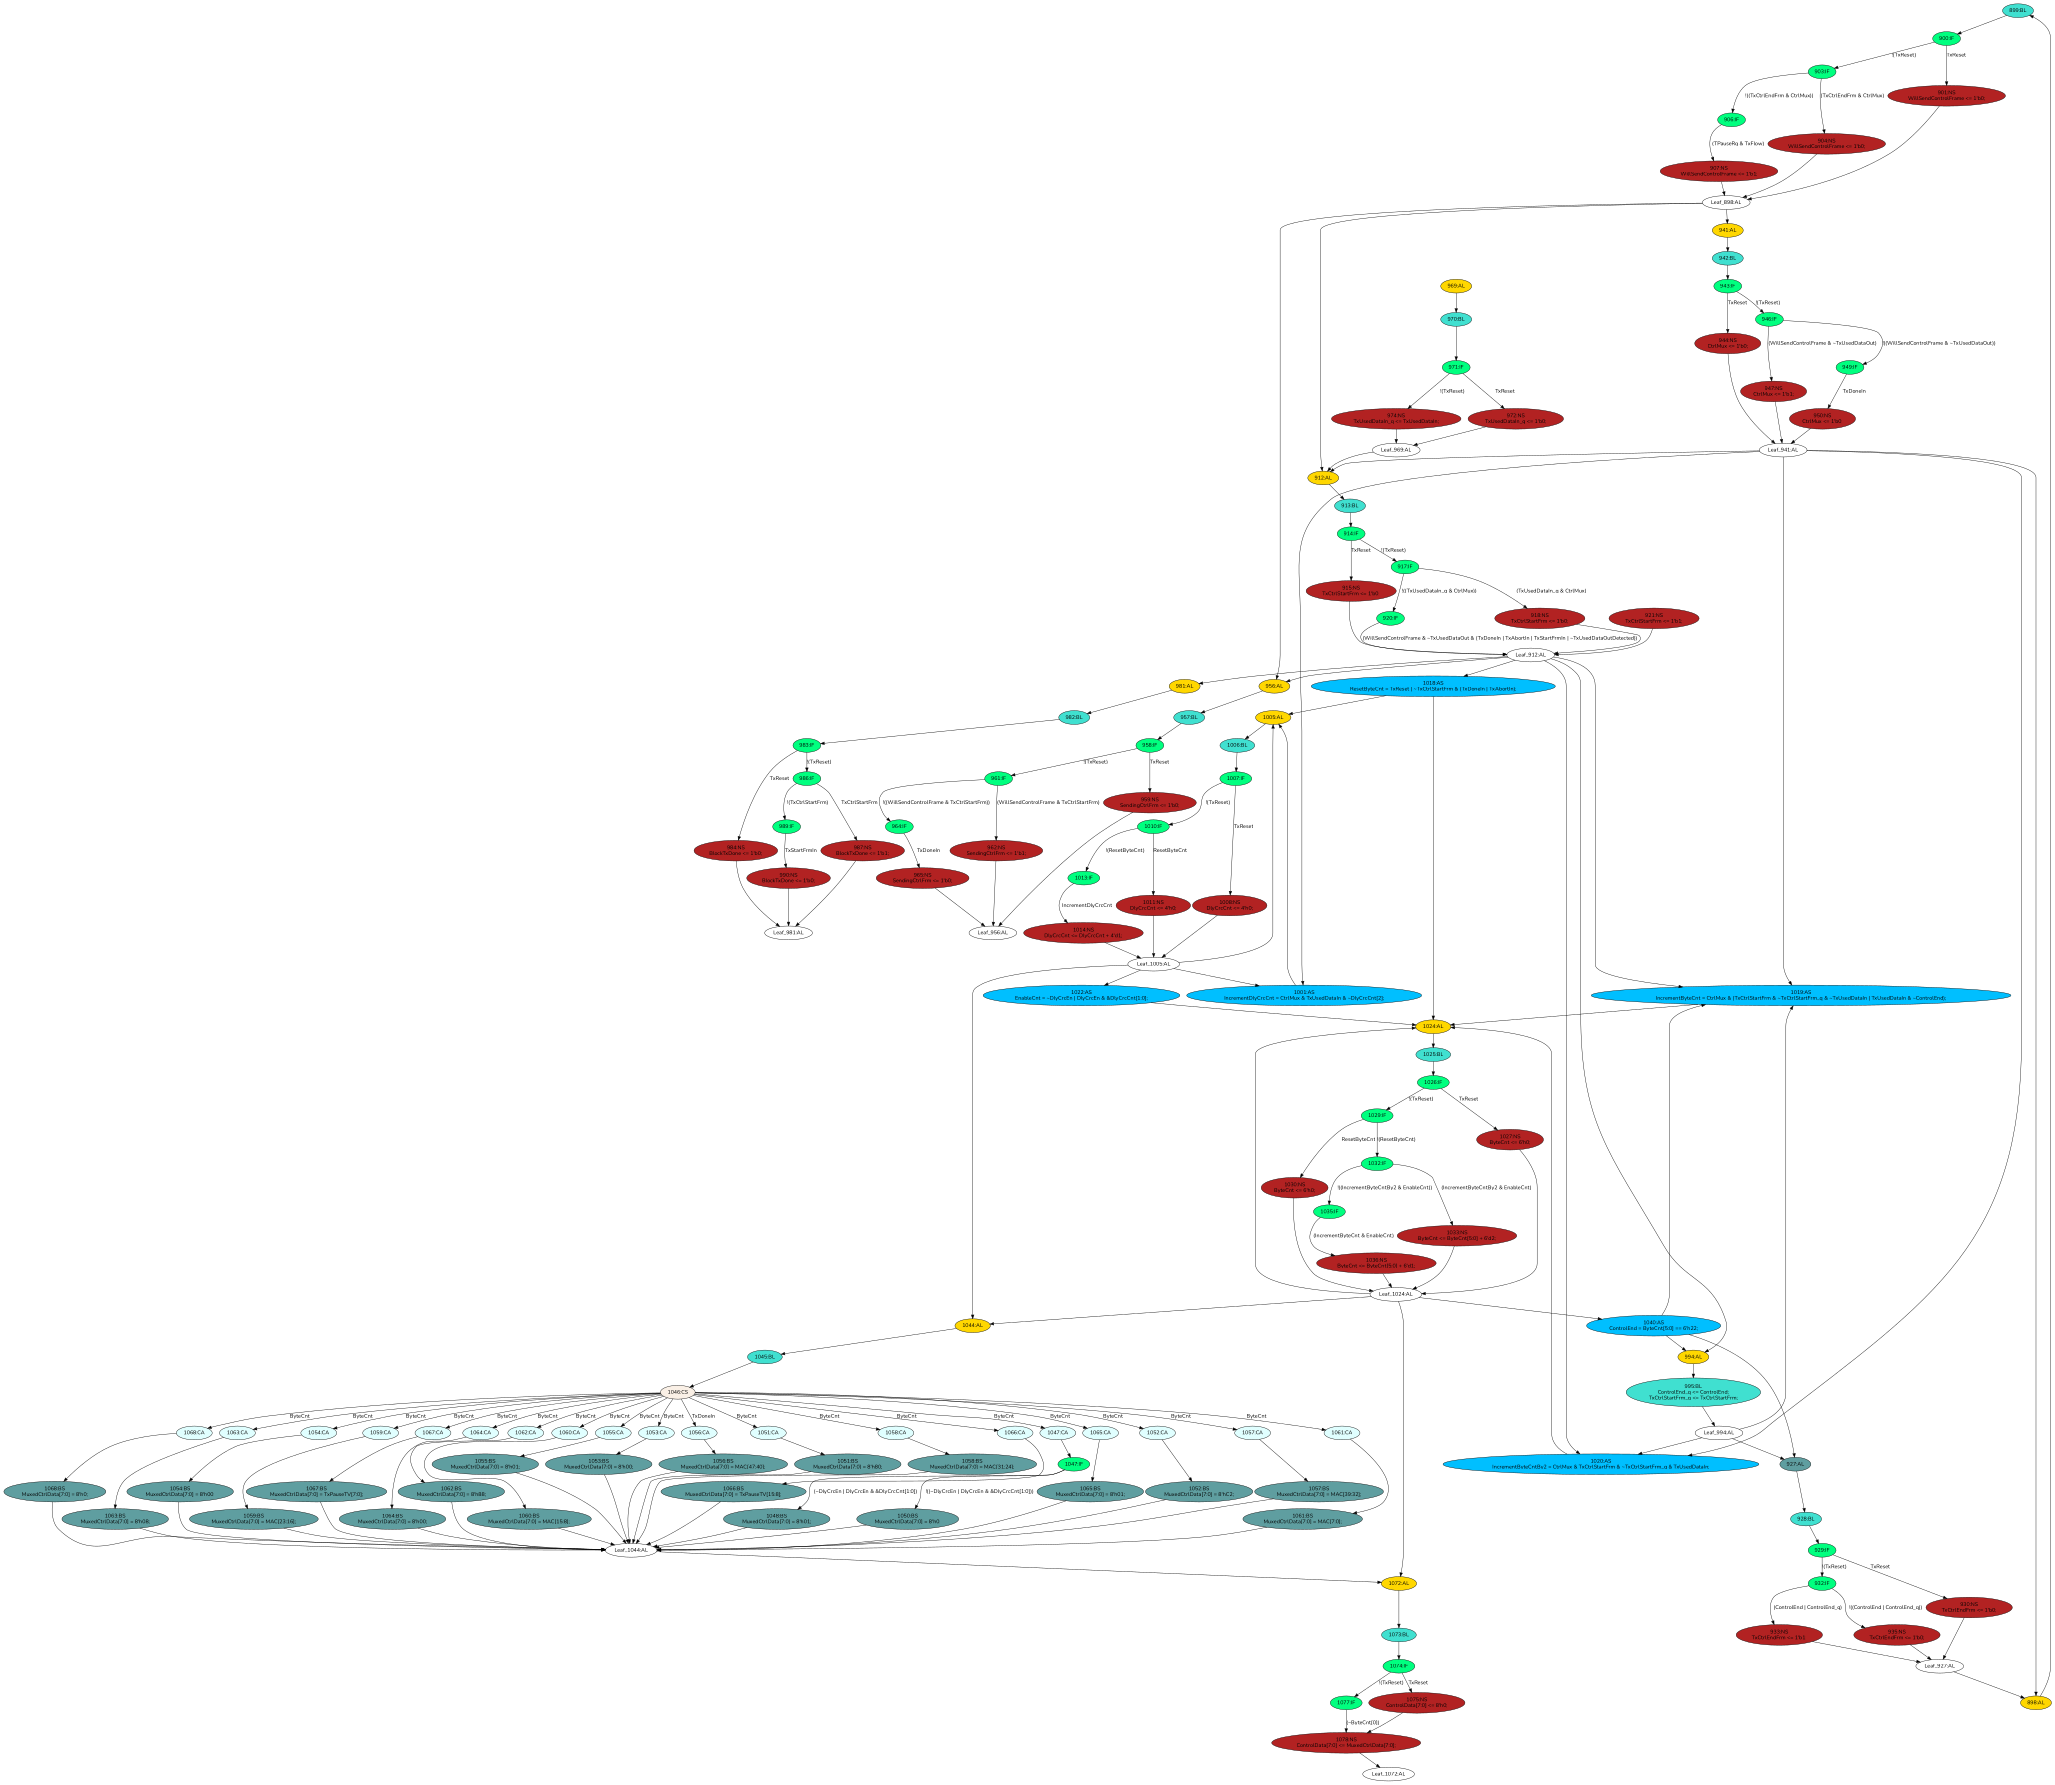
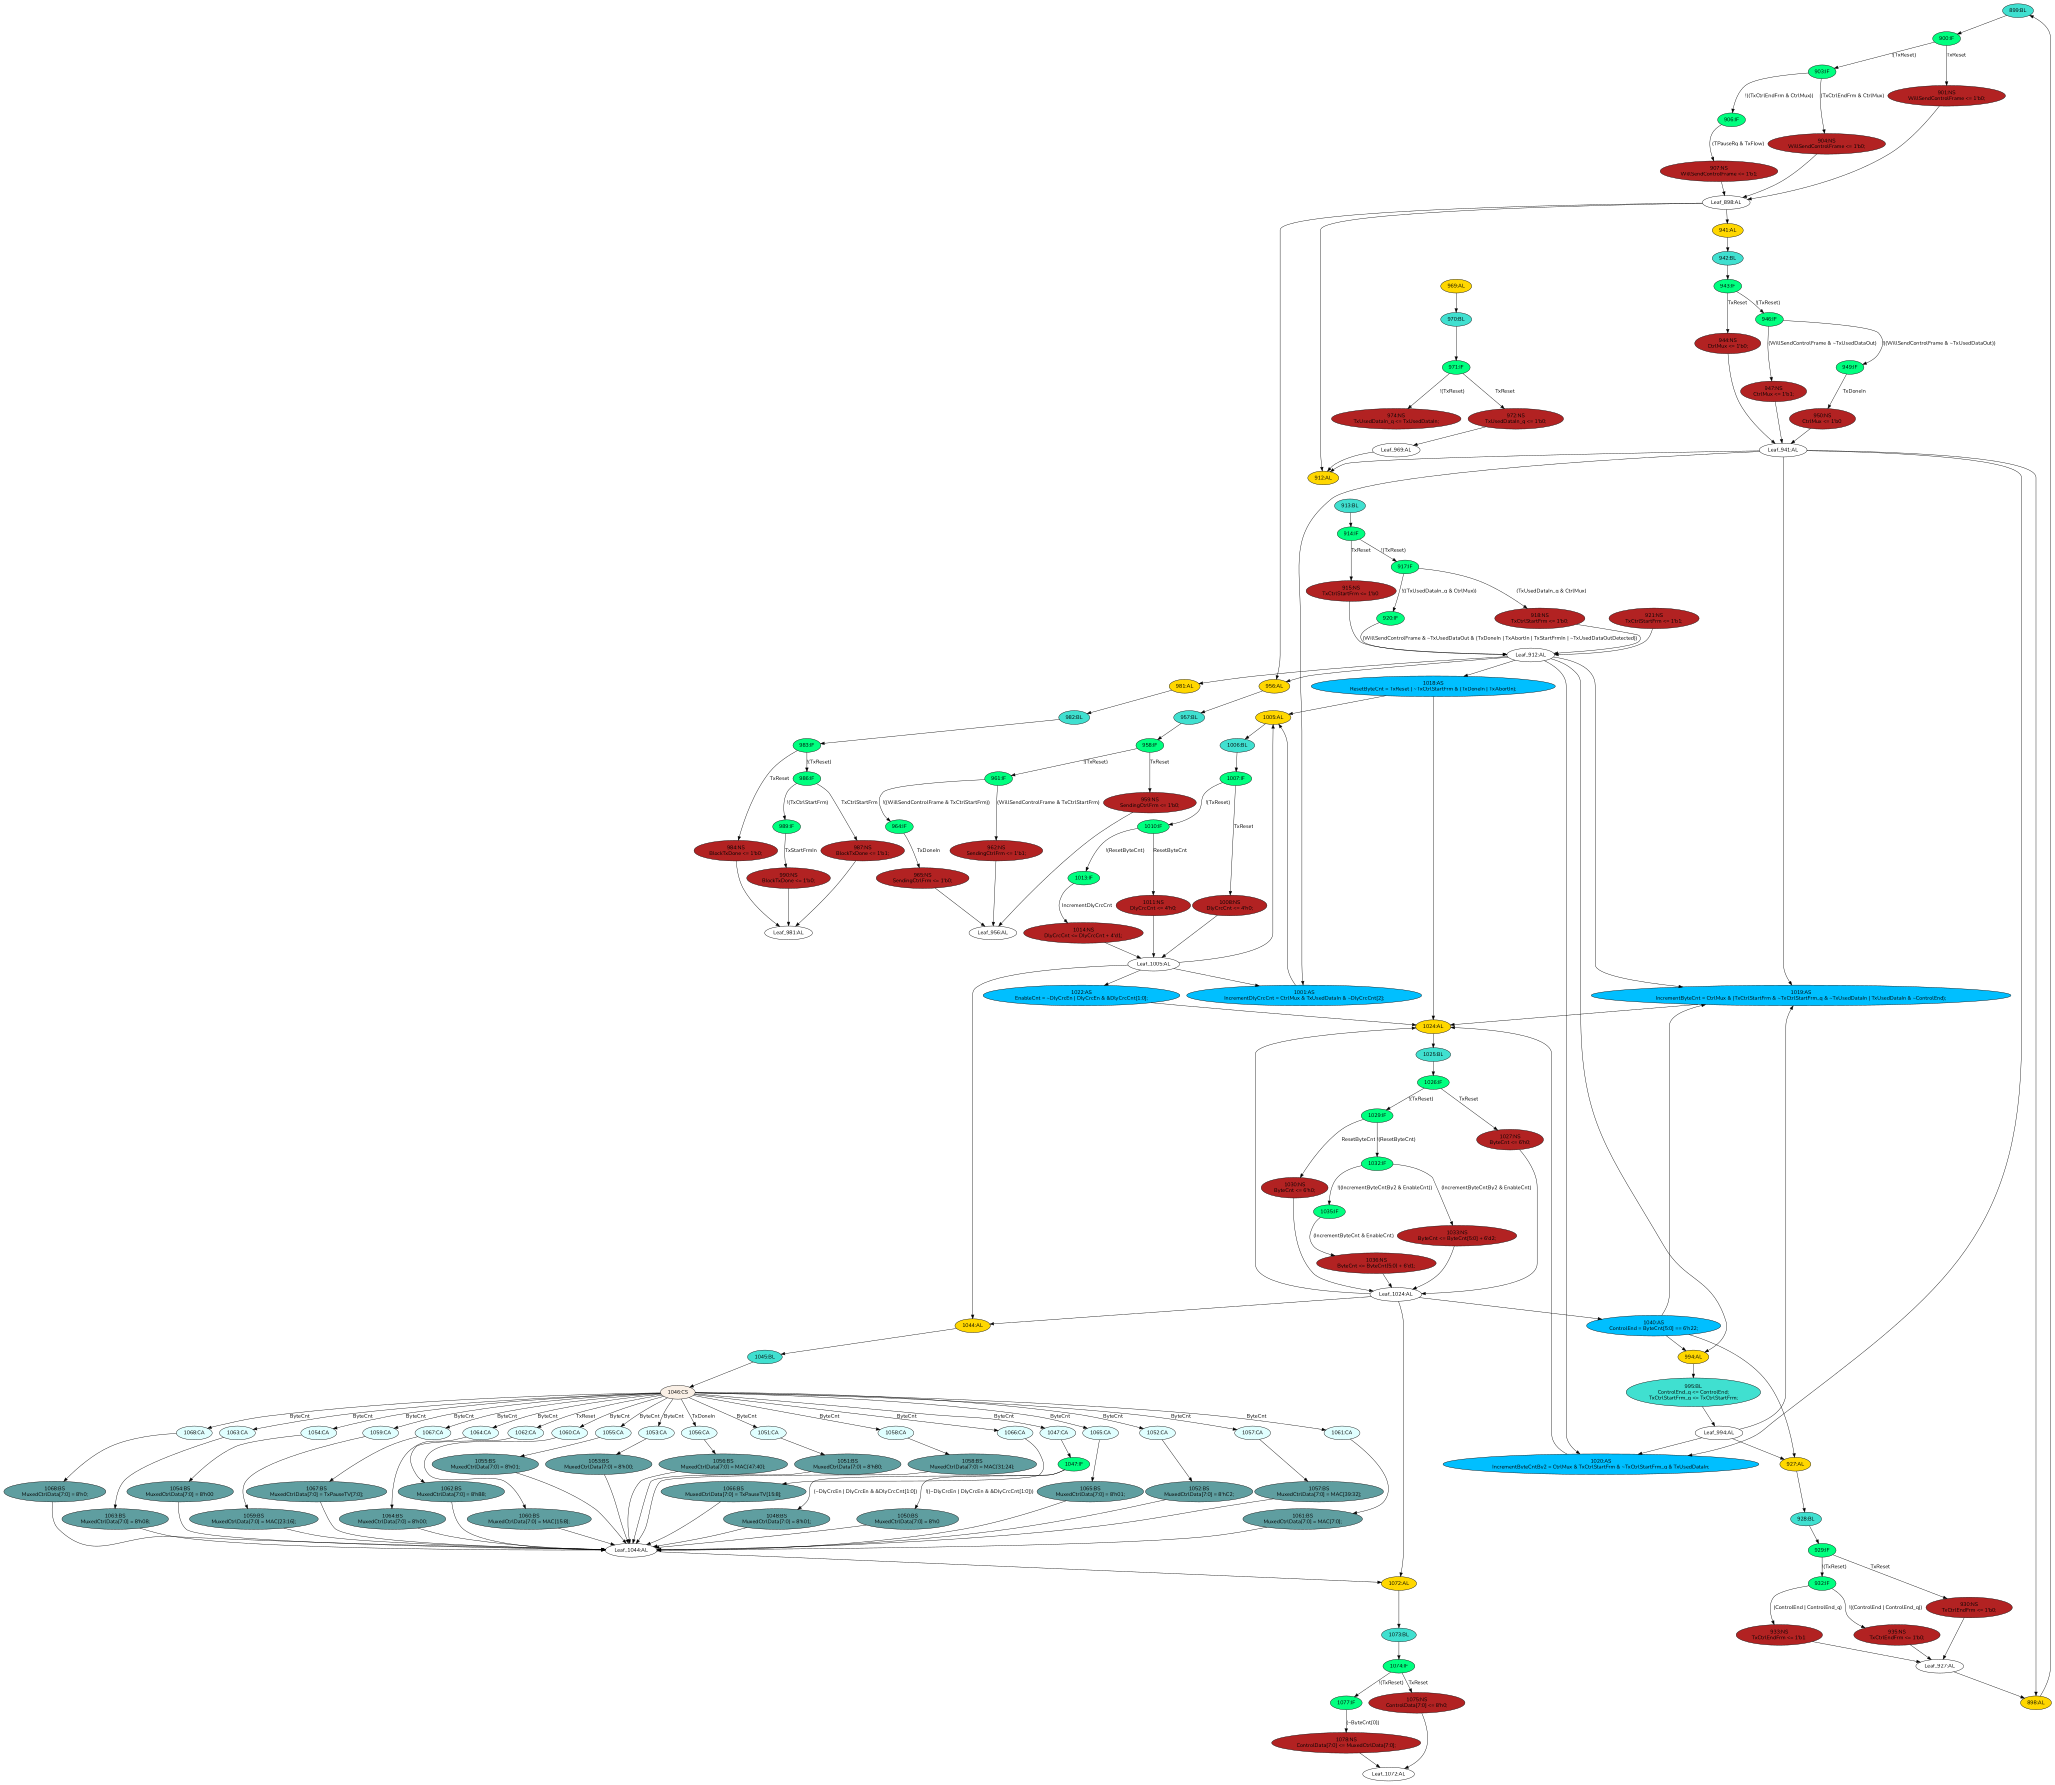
(1396, 434) -> none
(1335, 491) -> none
(586, 1416) -> (586, 1416)
(1795, 1464) -> (1795, 1464)
(1387, 1722) -> (1427, 1744)
